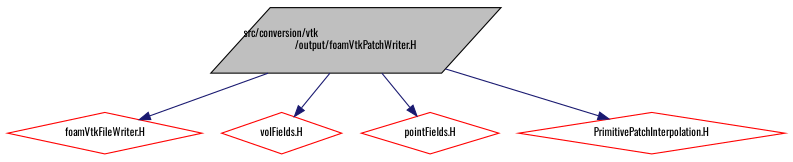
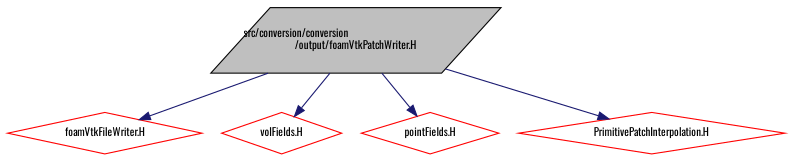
(356, 40) -> (356, 40)
